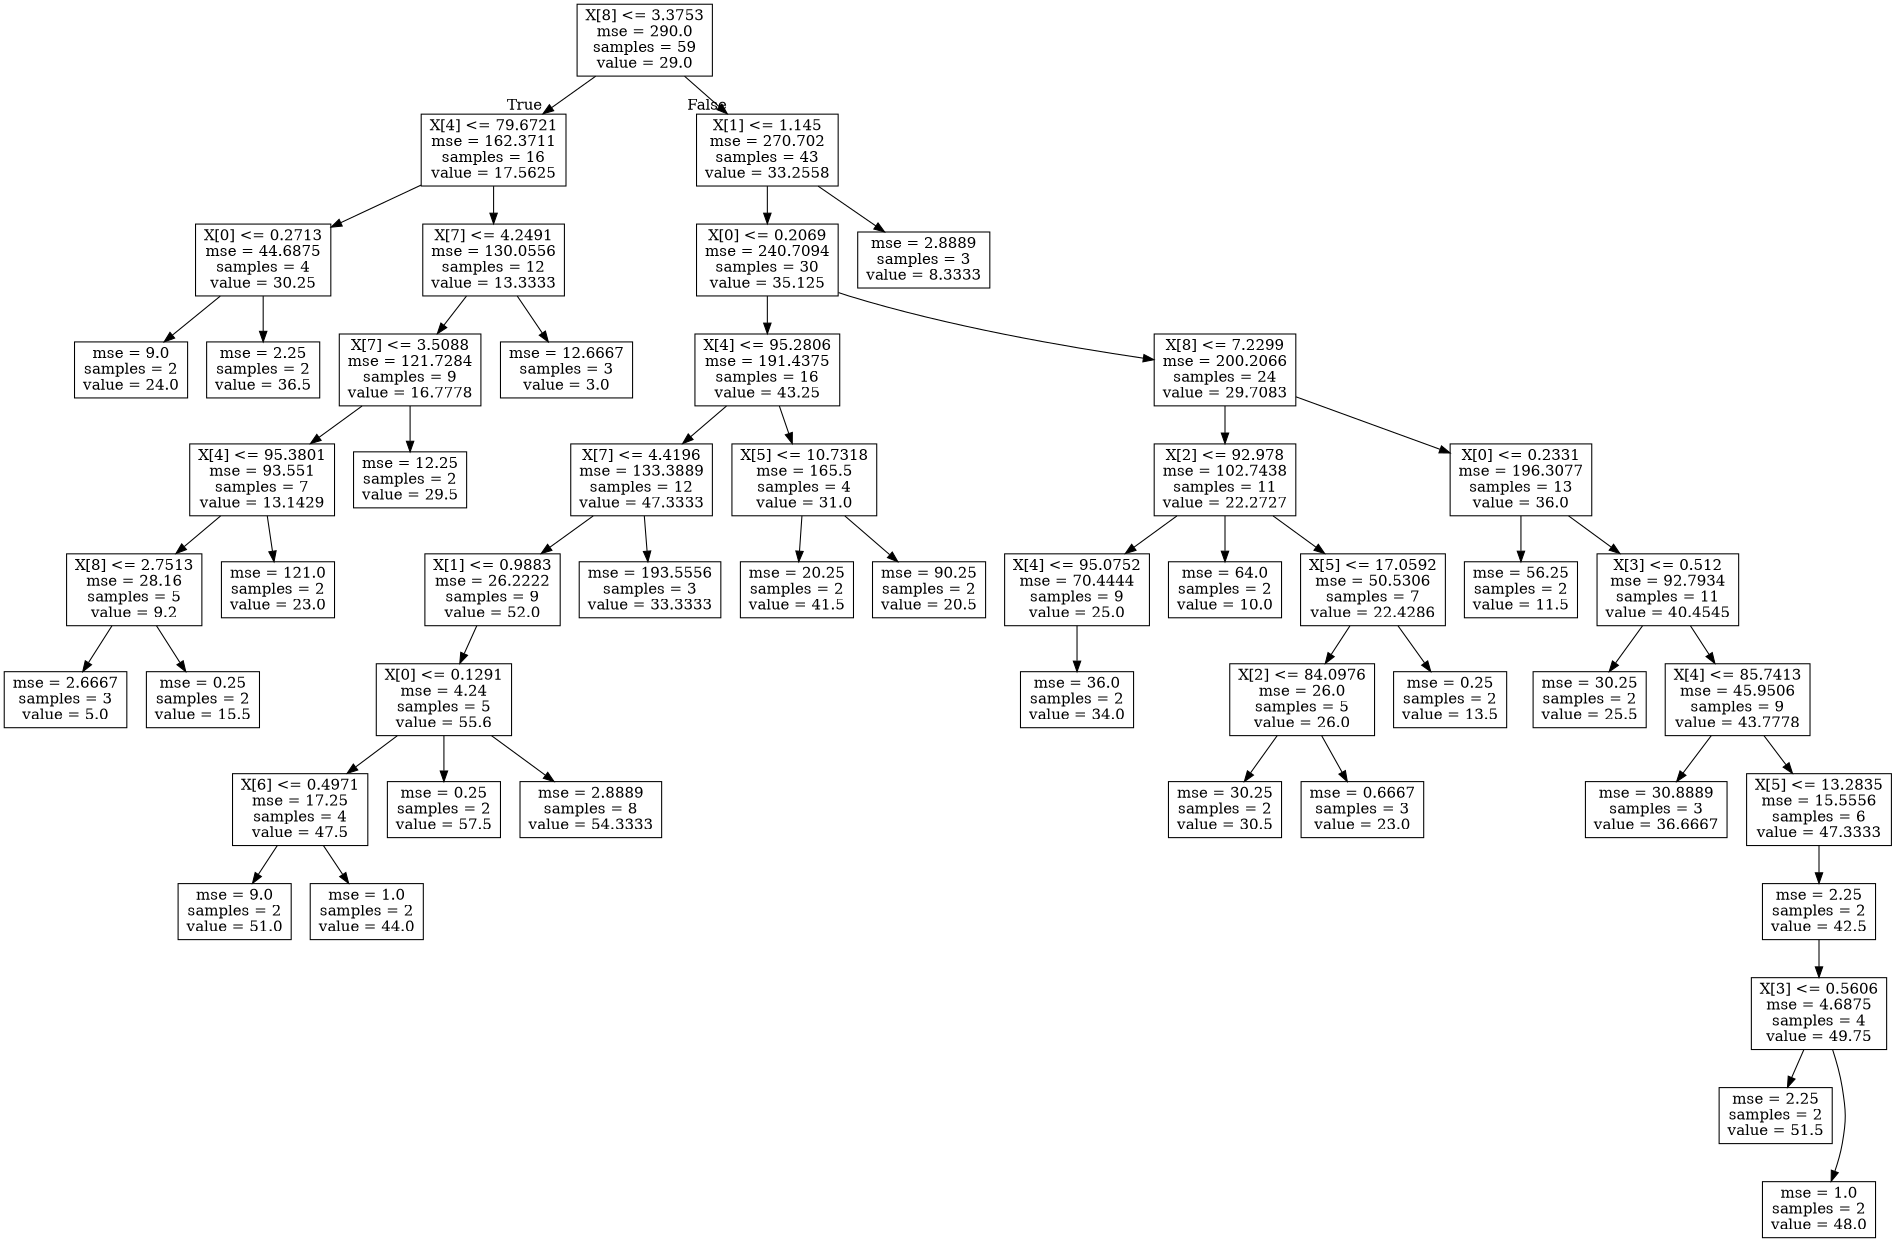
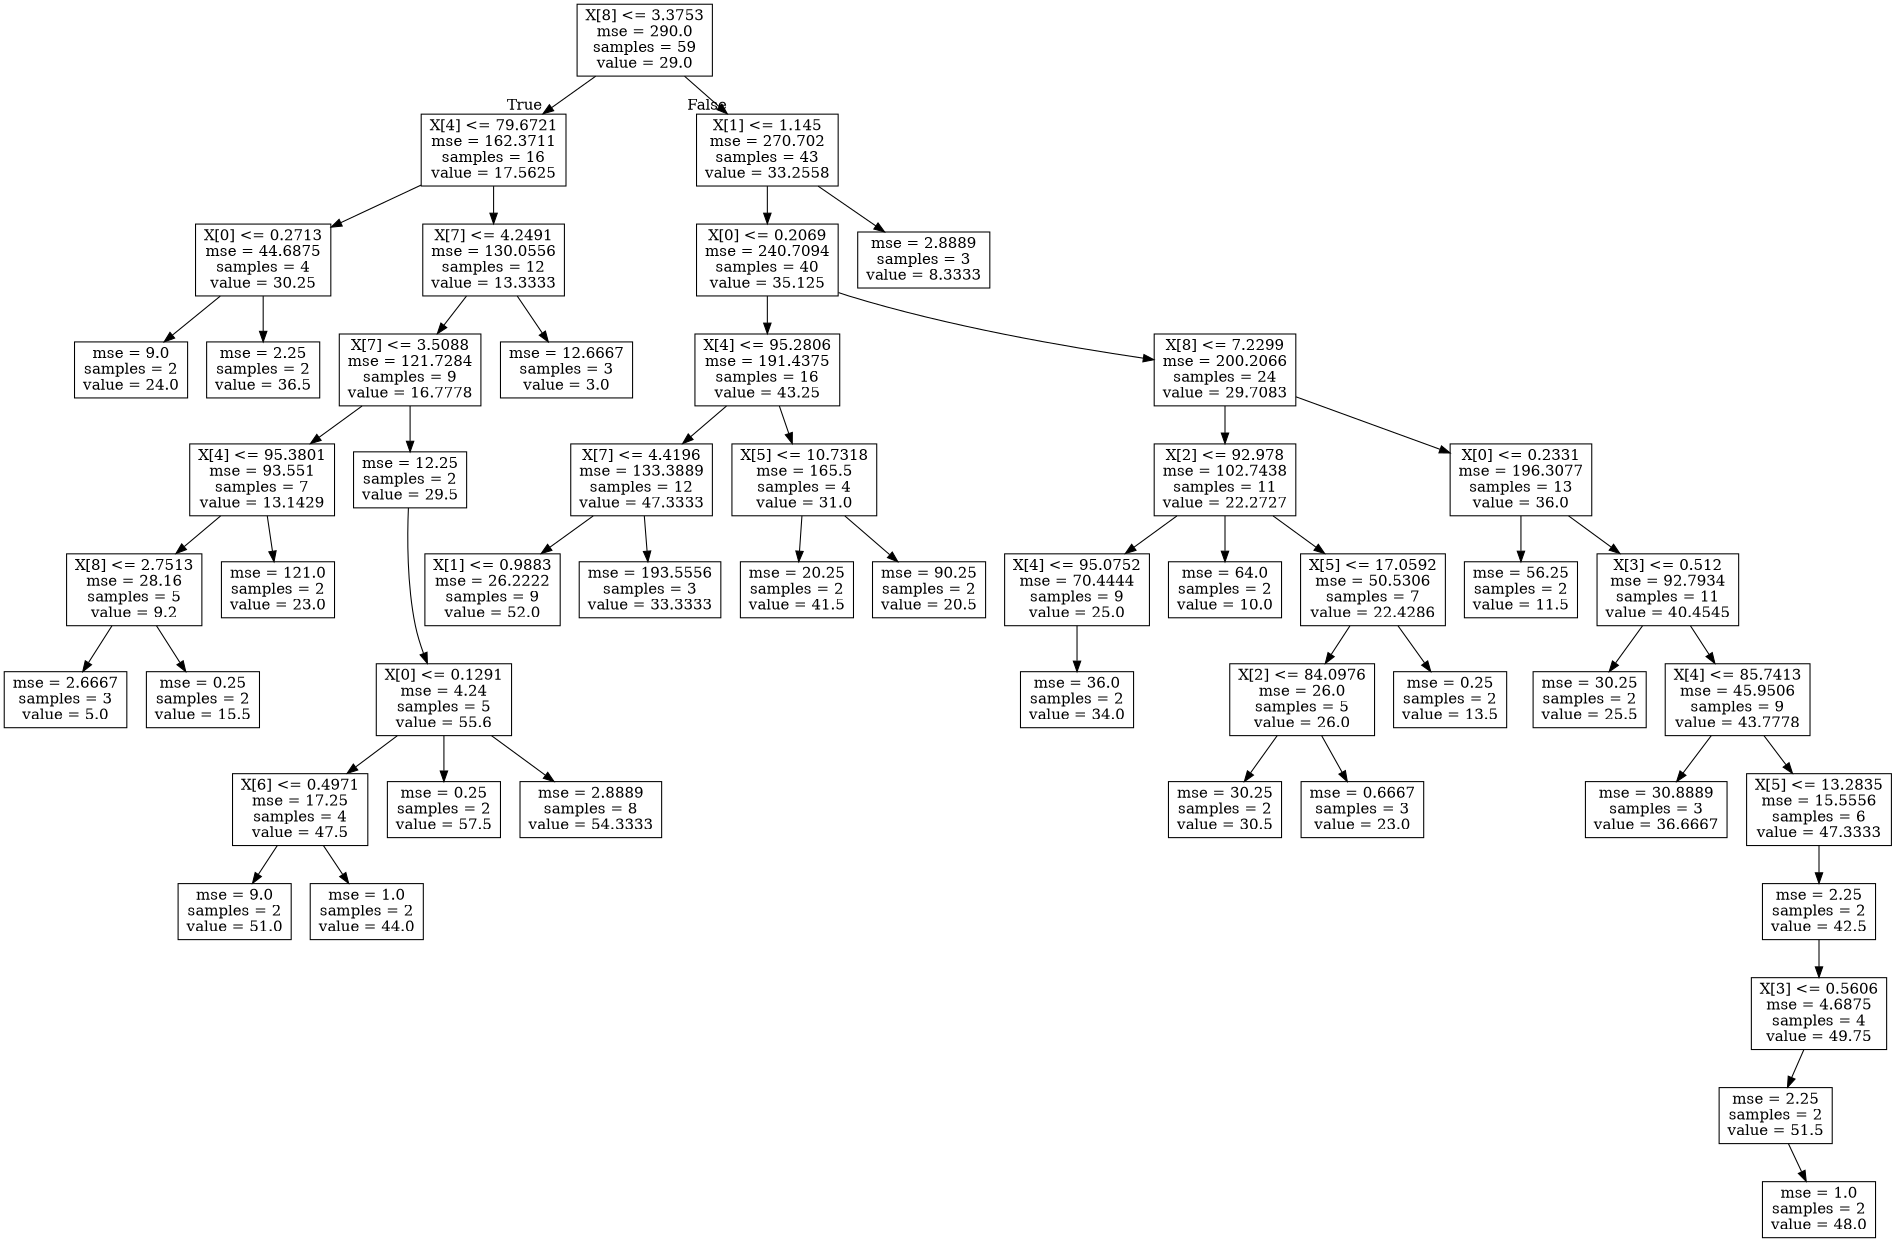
(767, 260) -> (767, 260)
(470, 640) -> (409, 581)
(1845, 1110) -> (1795, 1158)
